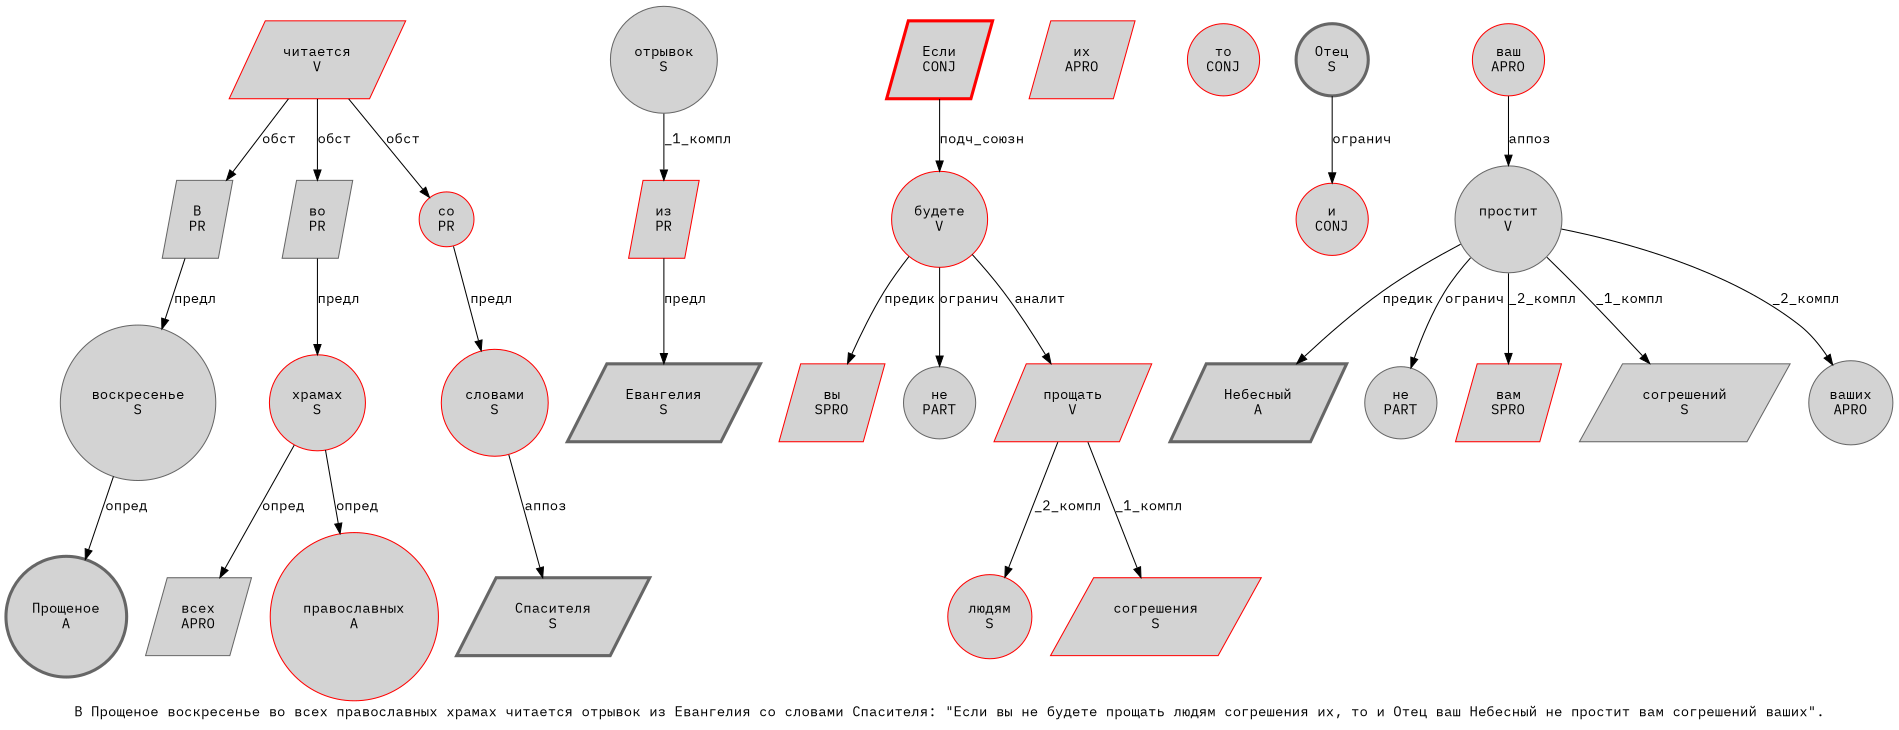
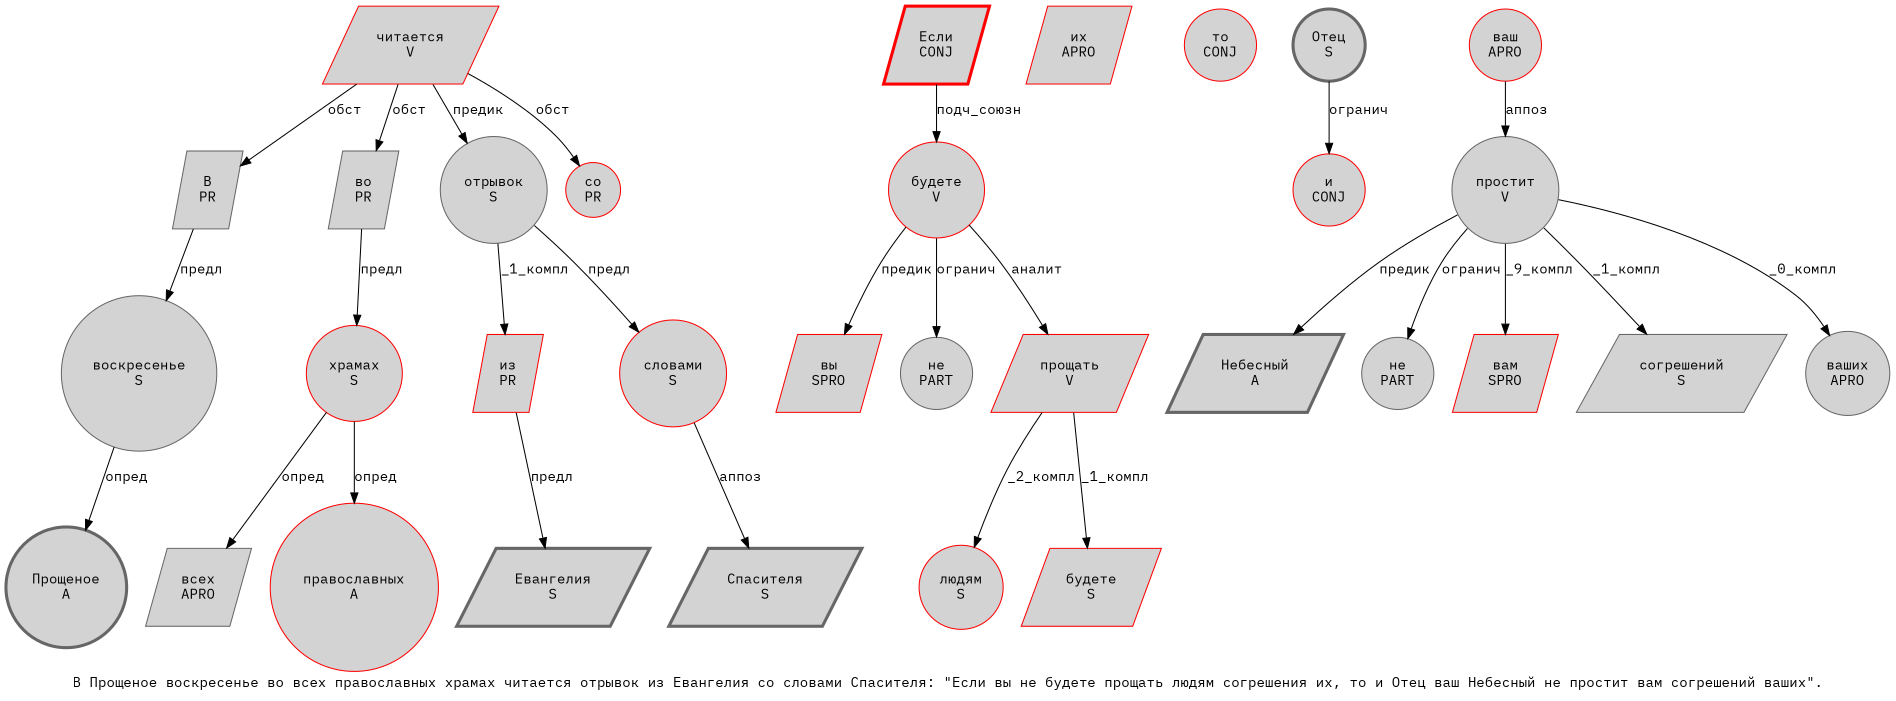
none -> (447, 109)
(466, 293) -> (585, 273)
(1543, 299) -> (1540, 270)
(1806, 299) -> (1803, 270)
(1156, 617) -> (1091, 587)
